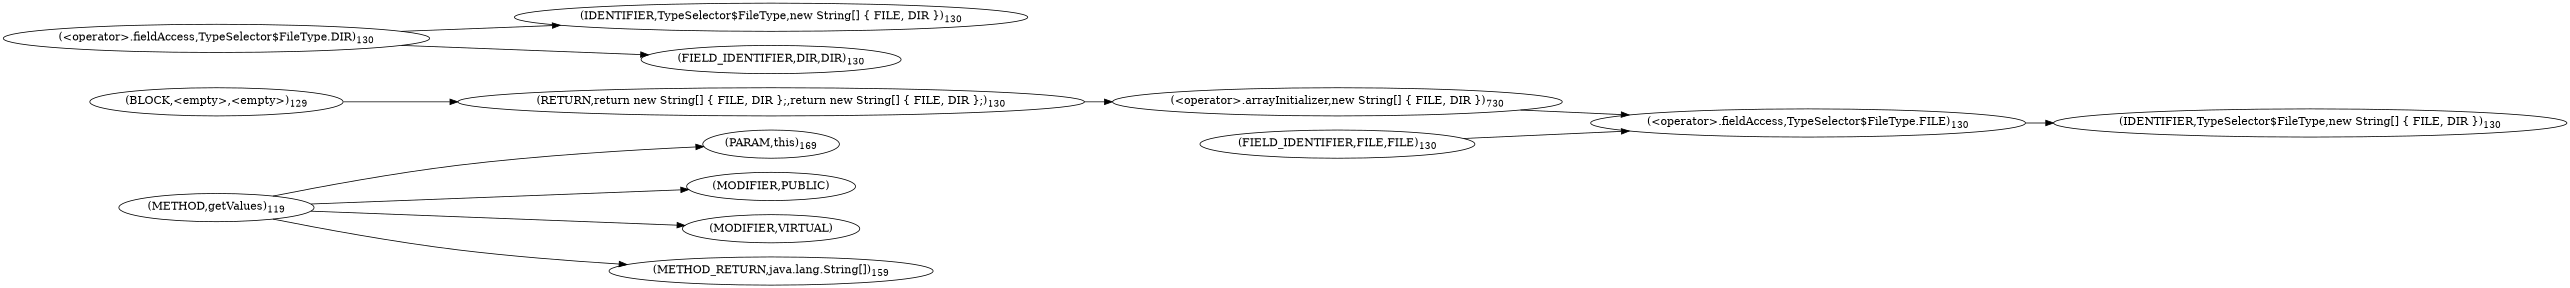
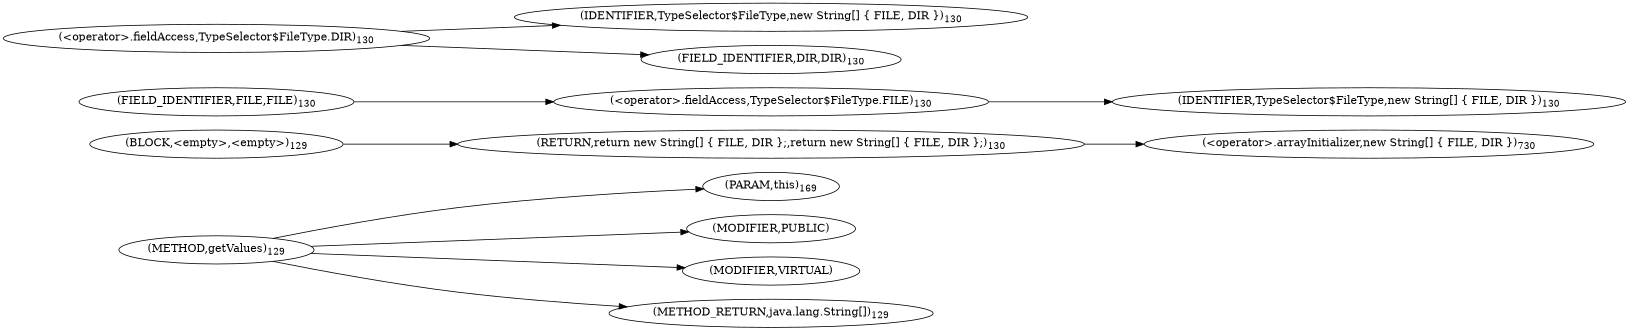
(1571, 112) -> none
(276, 206) -> (276, 249)
(880, 270) -> (880, 312)
